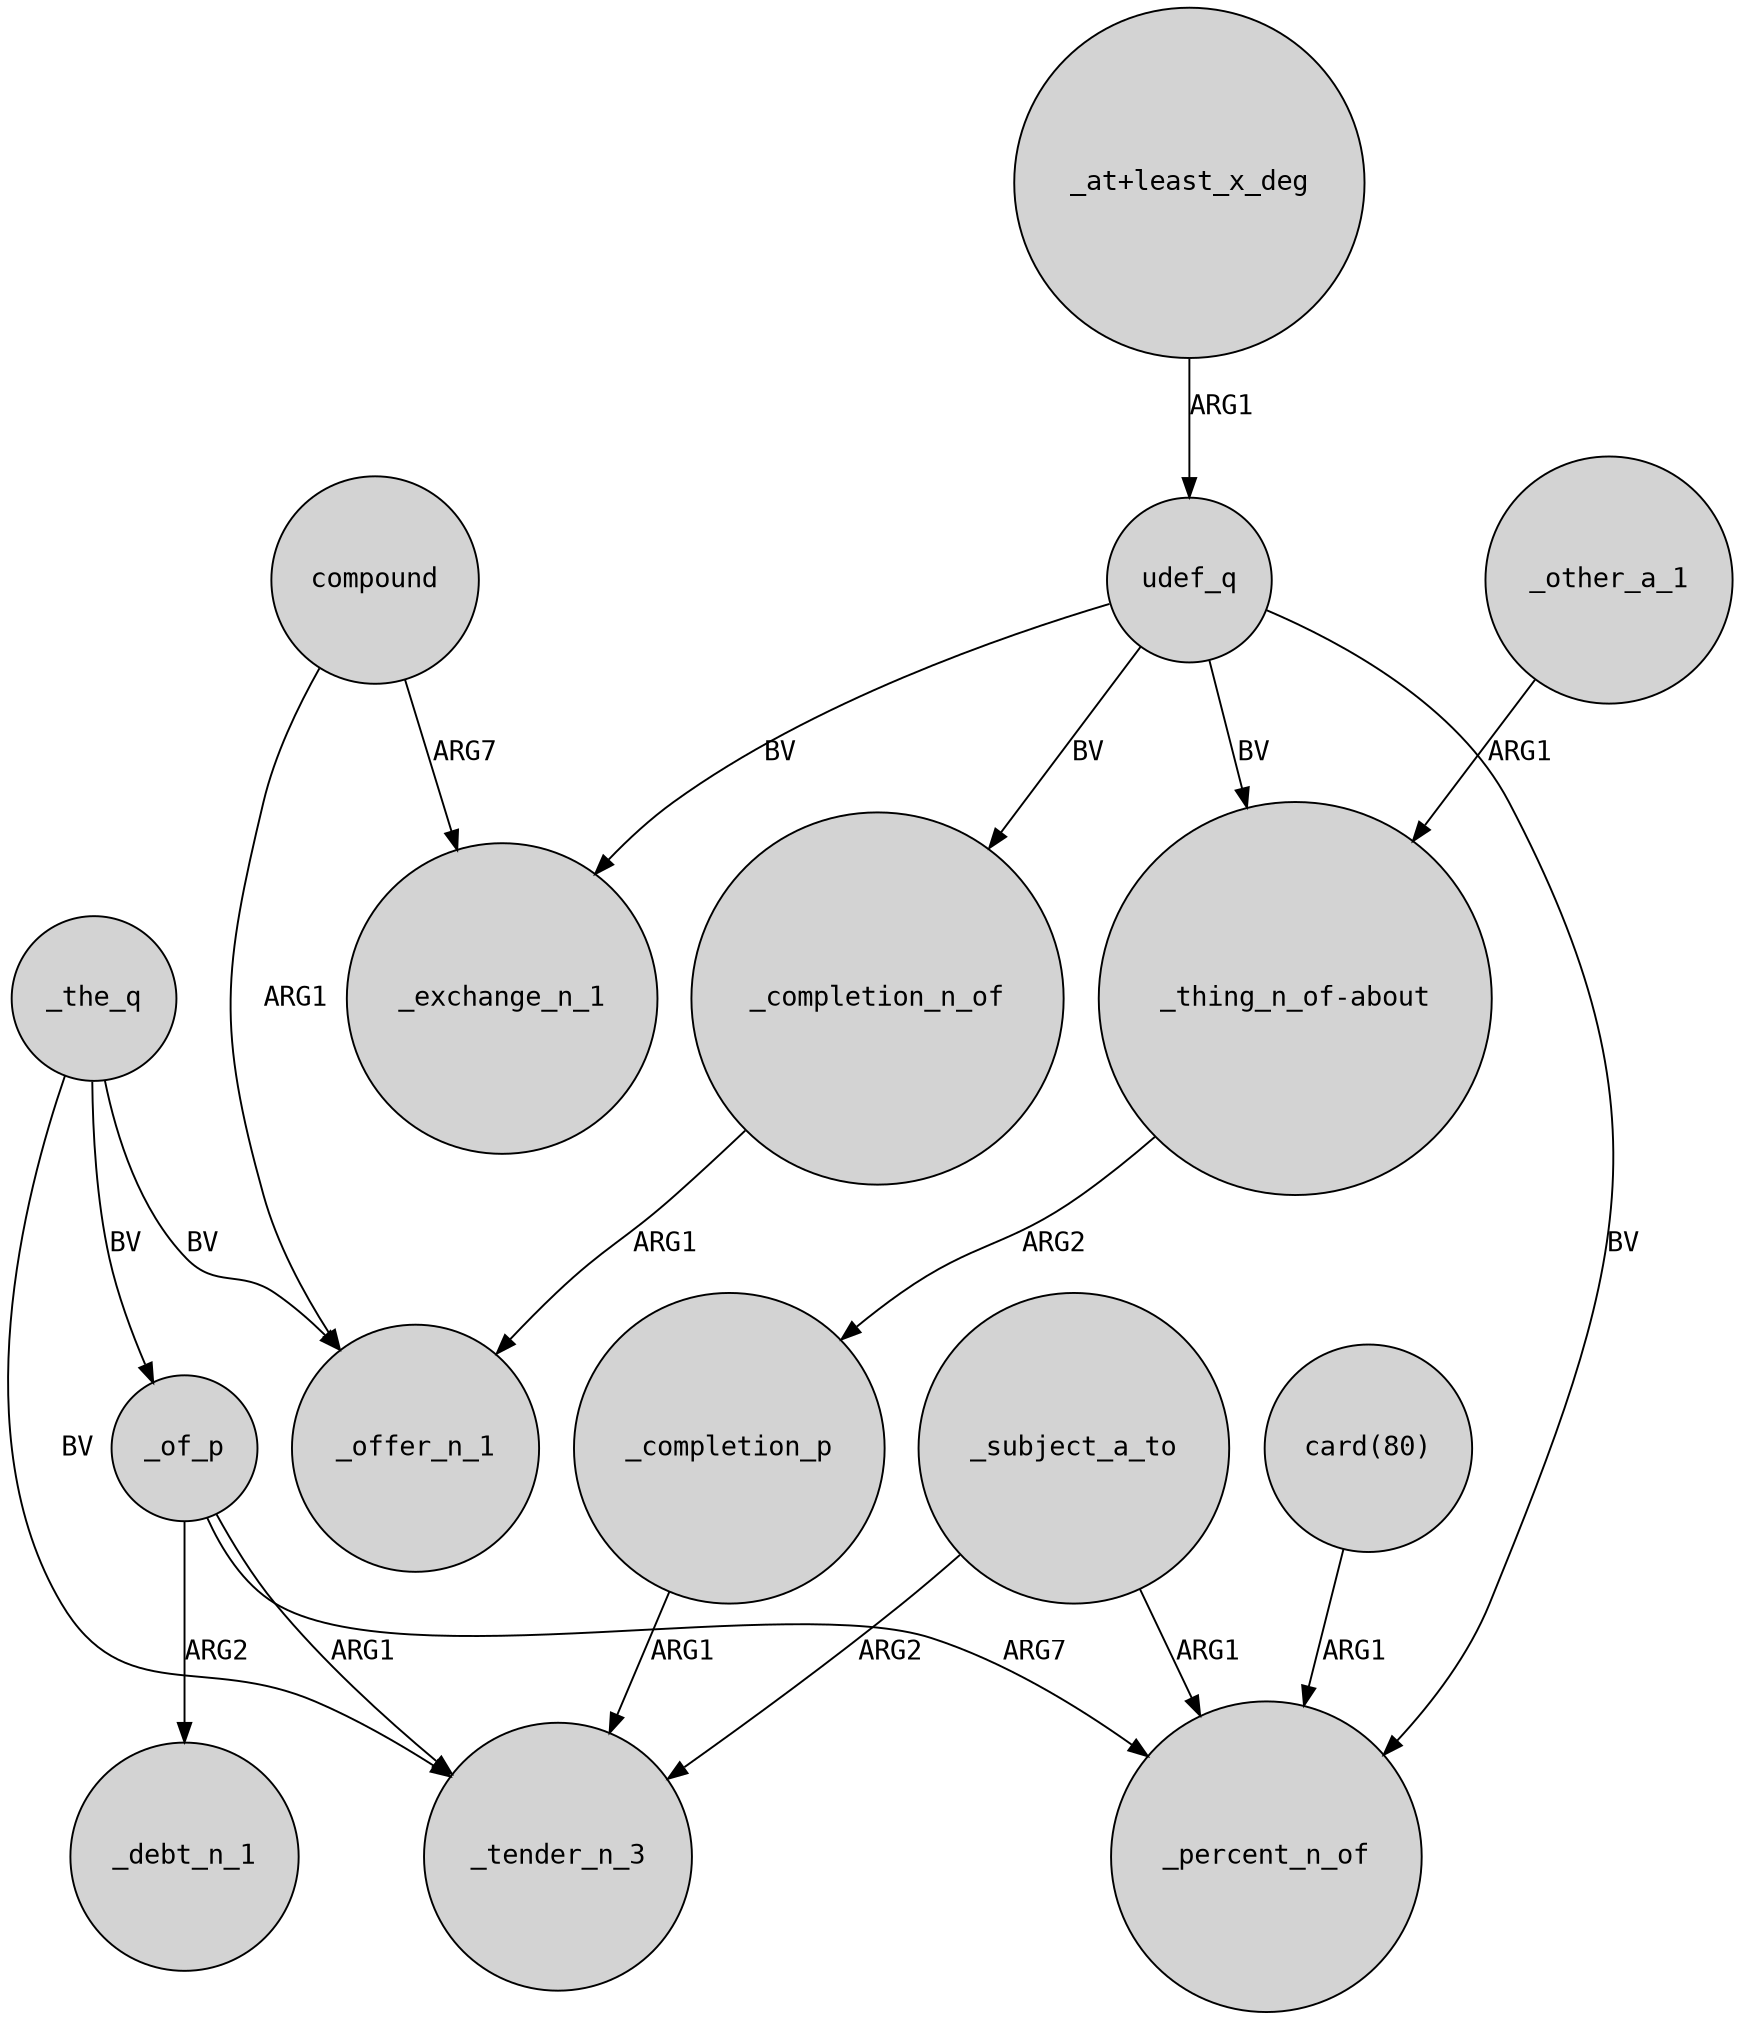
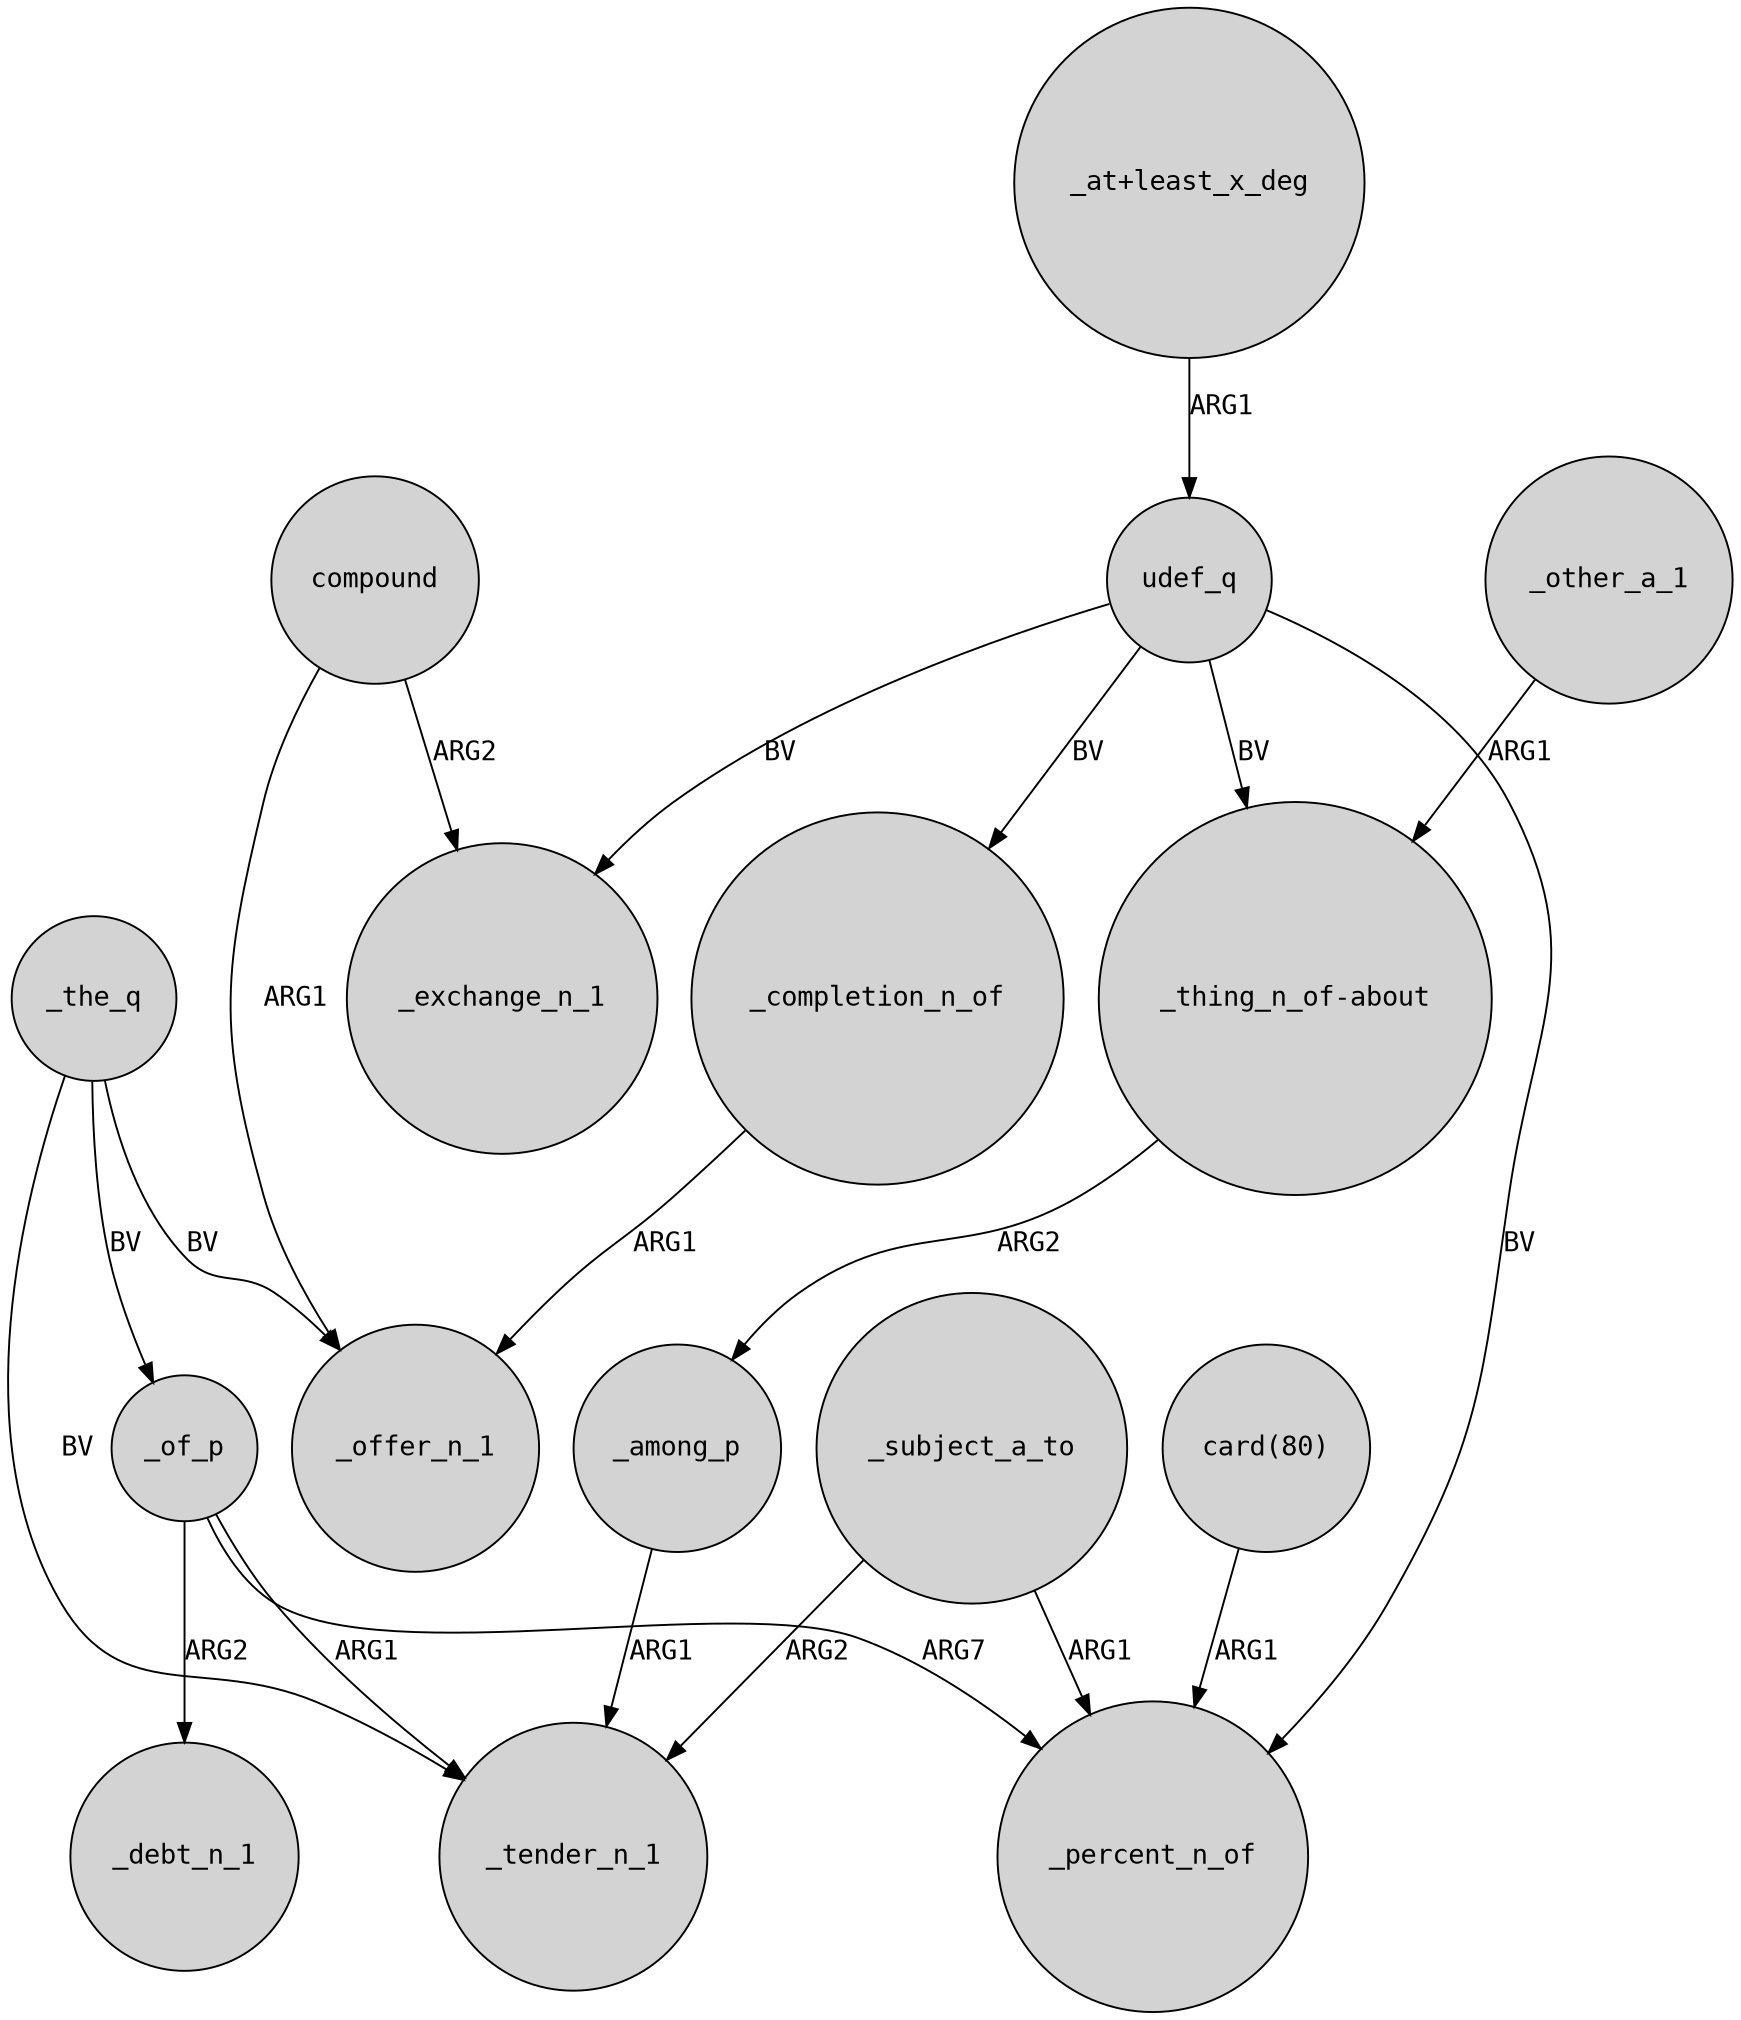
(466, 753) -> (466, 753)
(729, 1448) -> (677, 1448)
(558, 1857) -> (573, 1857)
